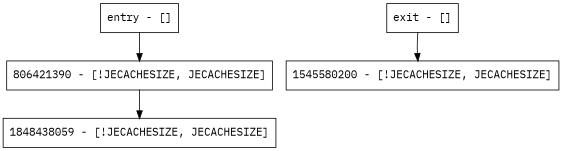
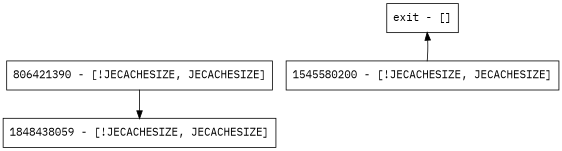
(140, 18) -> none
(417, 43) -> (428, 51)
